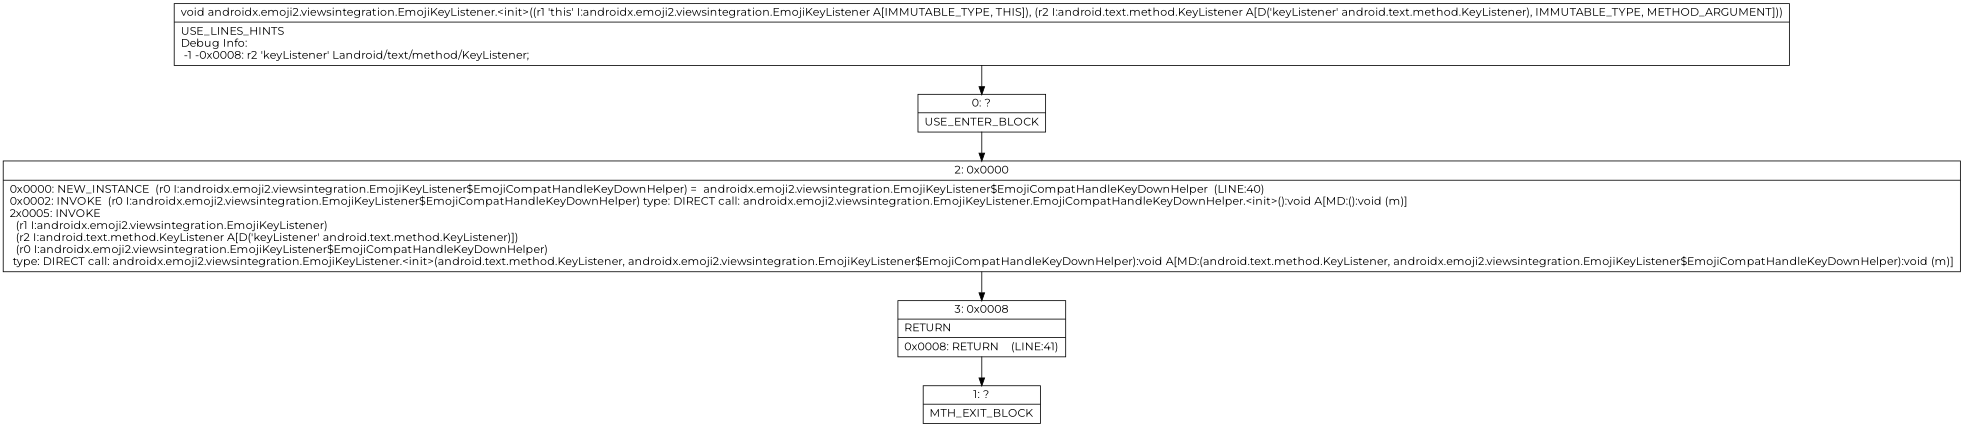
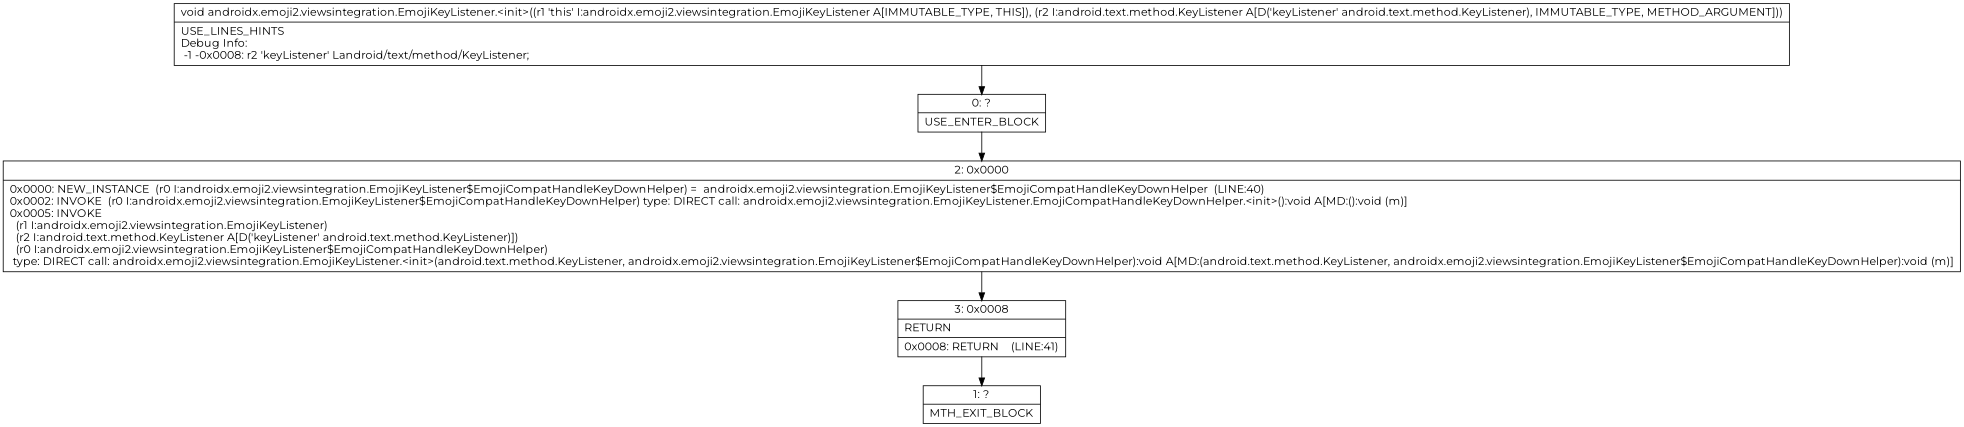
(58, 214) -> (59, 214)
